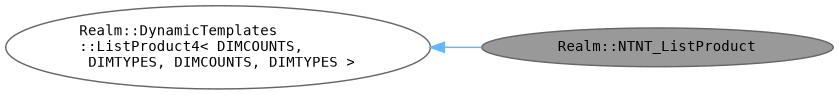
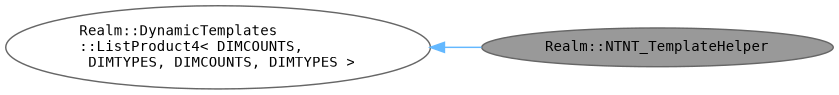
(658, 47) -> (658, 47)
